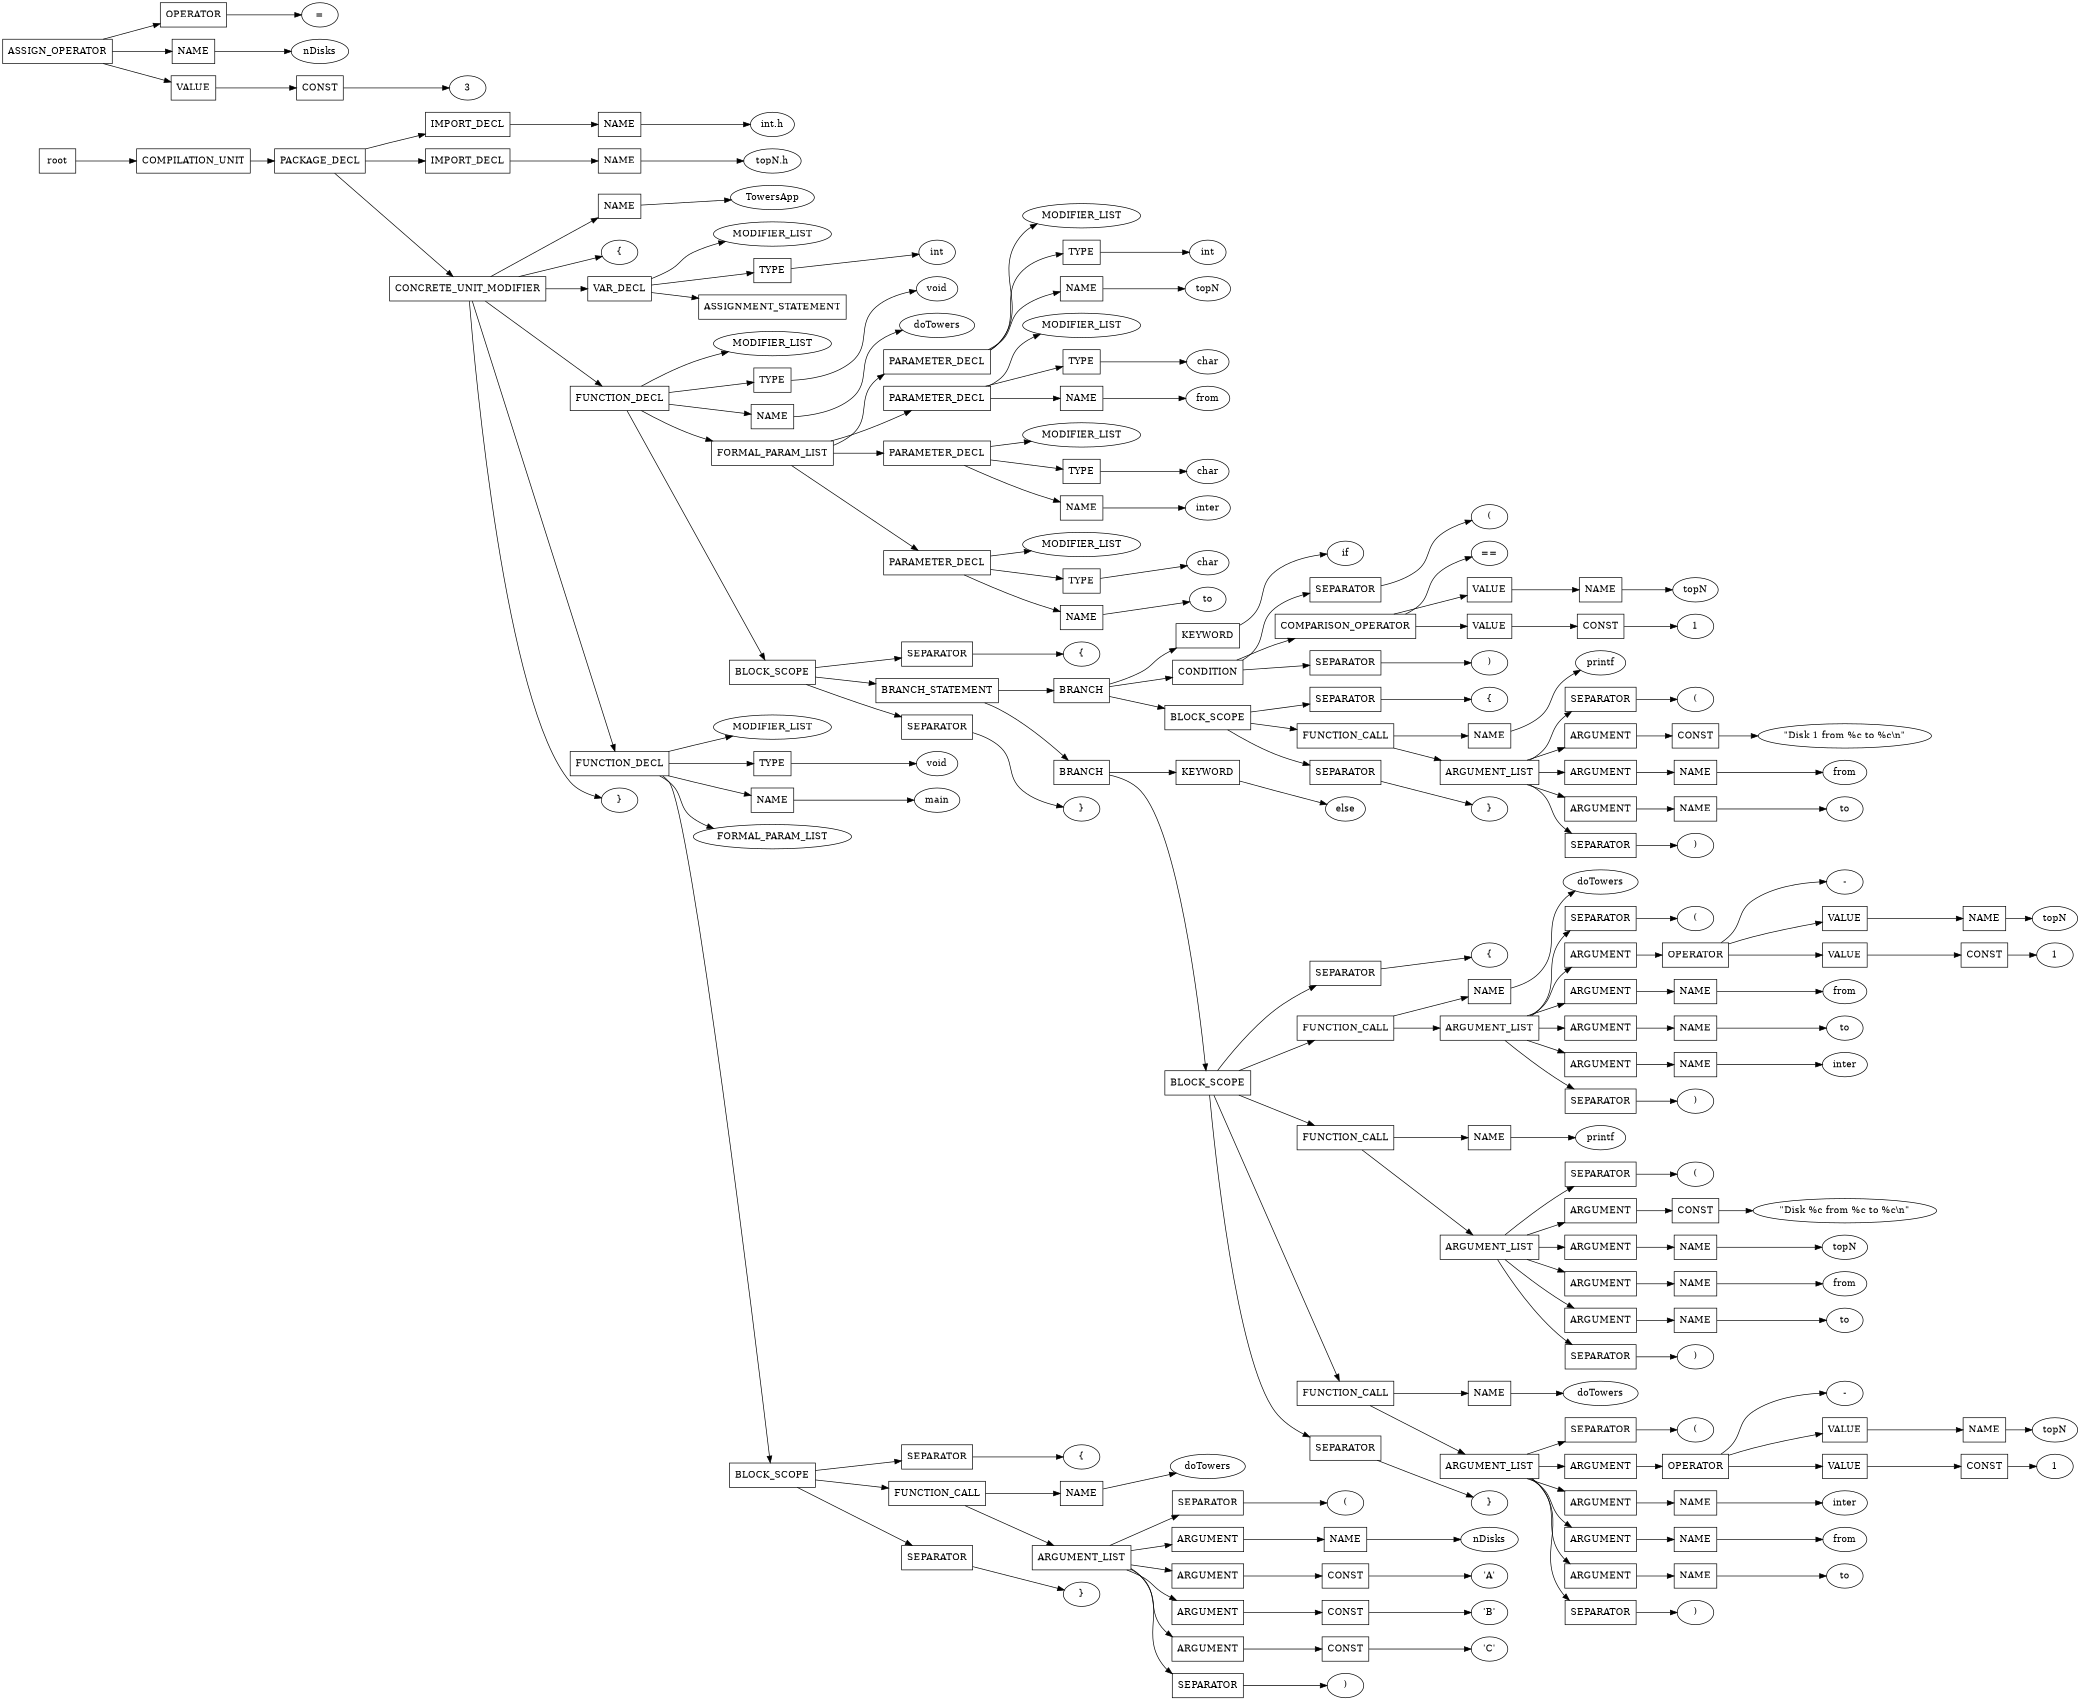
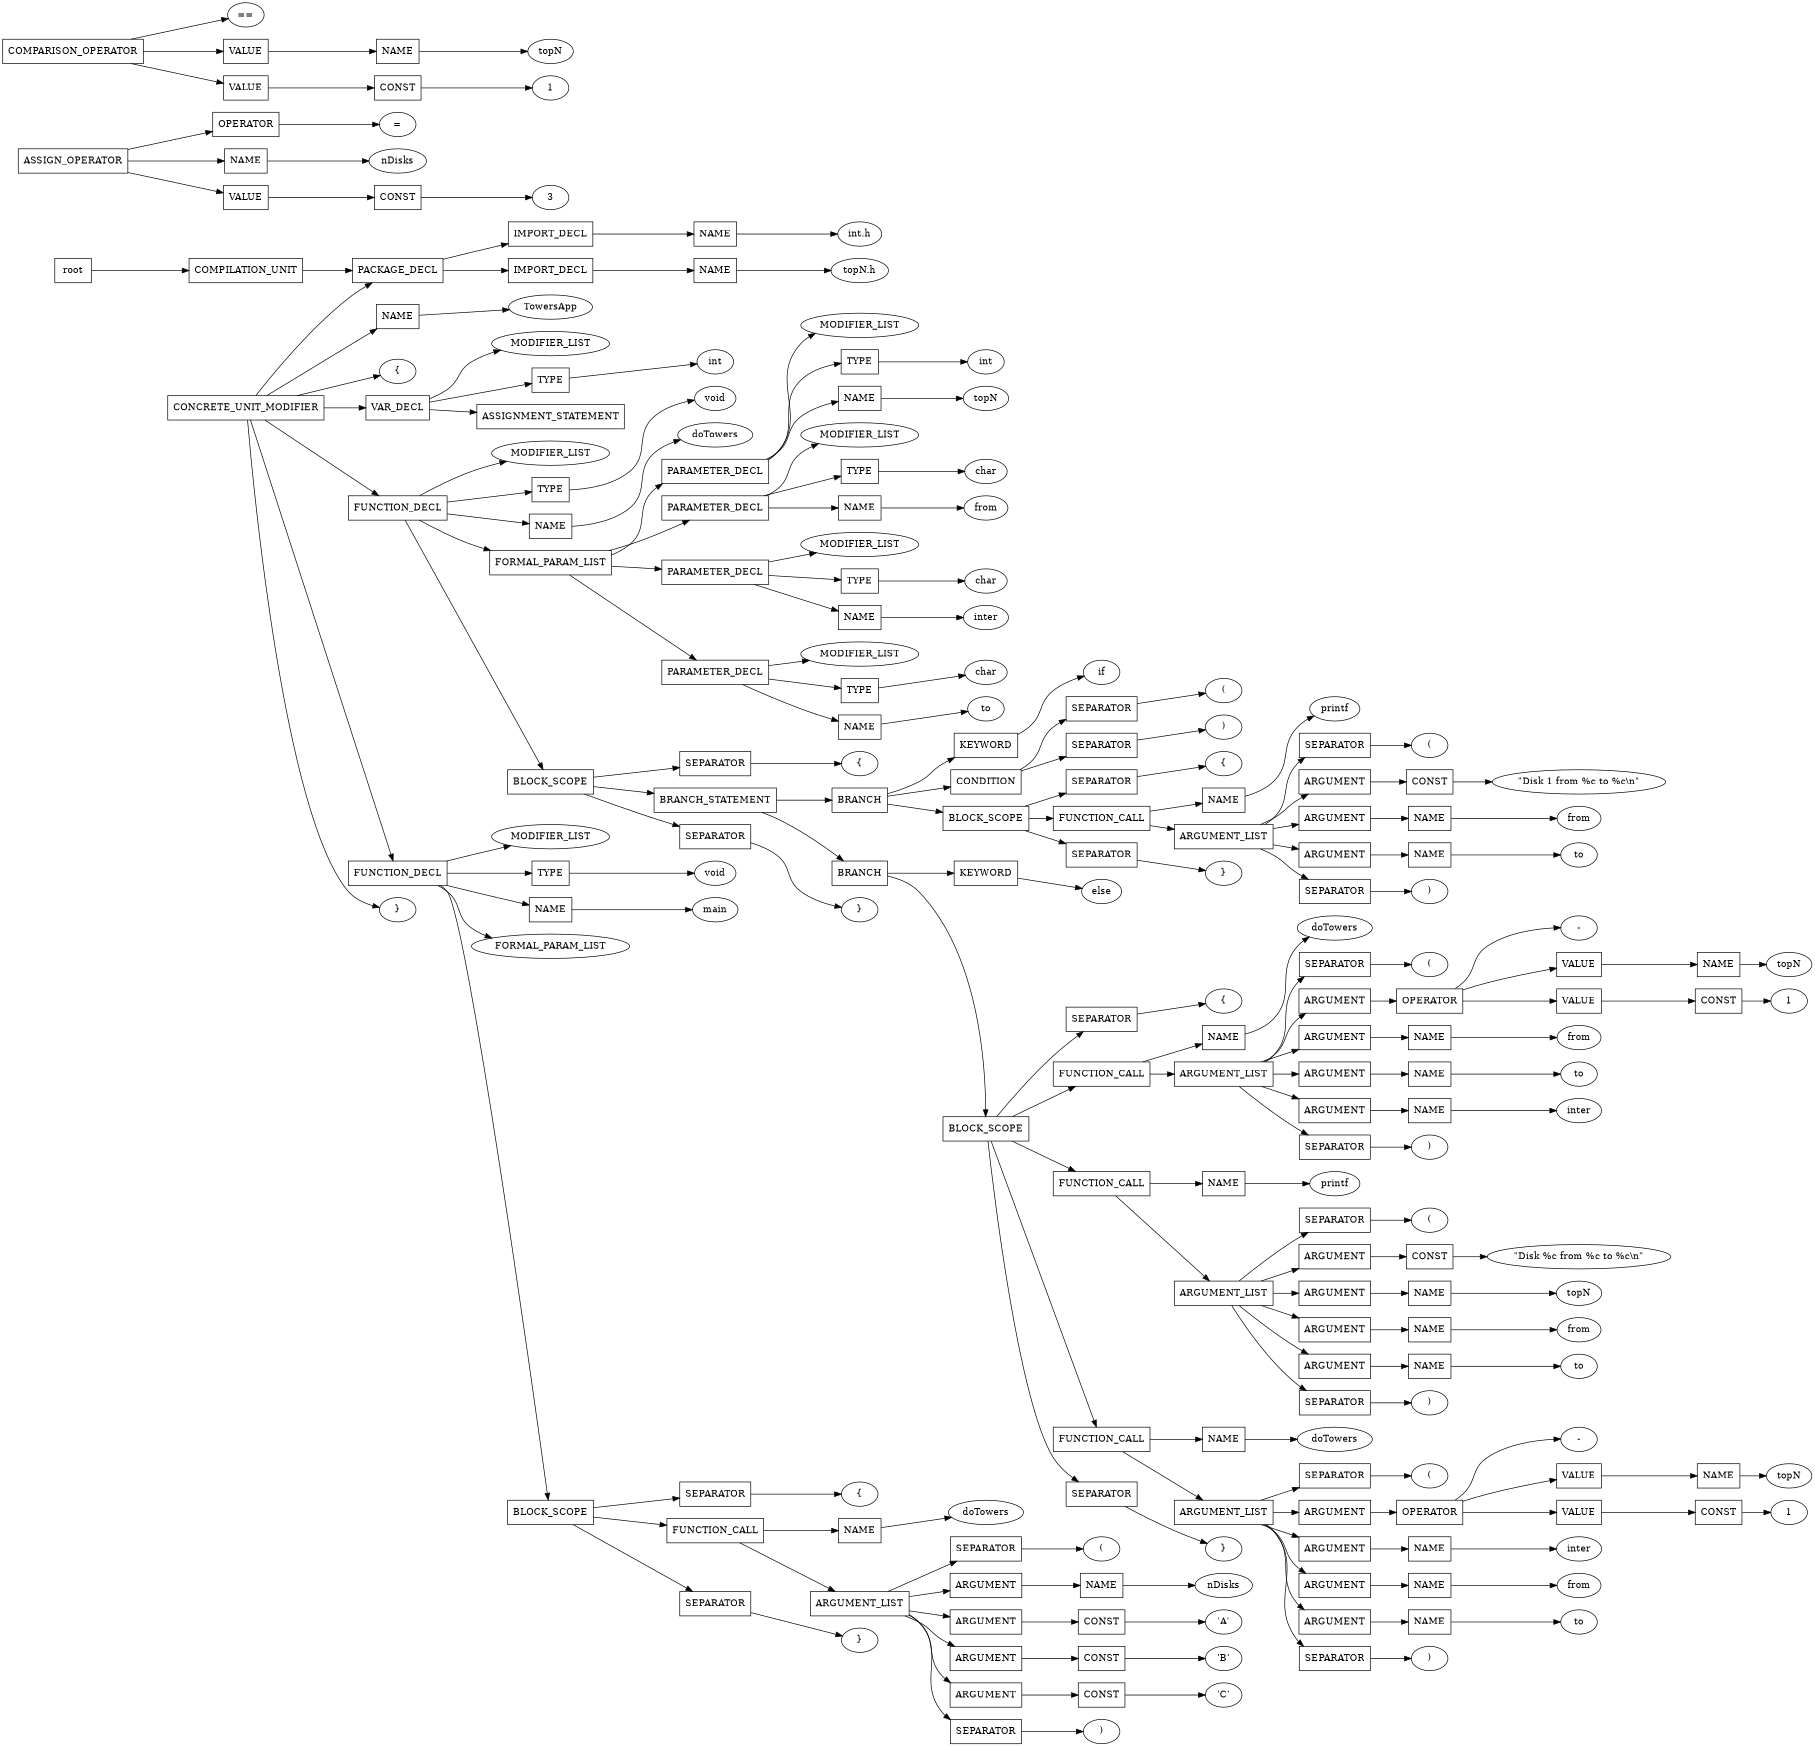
(391, 223) -> (307, 337)
(1262, 649) -> none
